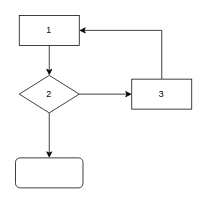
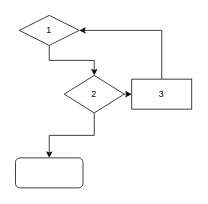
(49, 30) -> (49, 30)
(49, 94) -> (94, 94)
